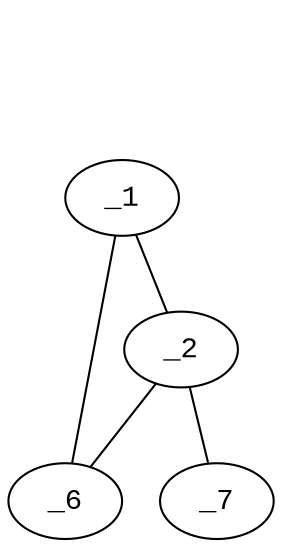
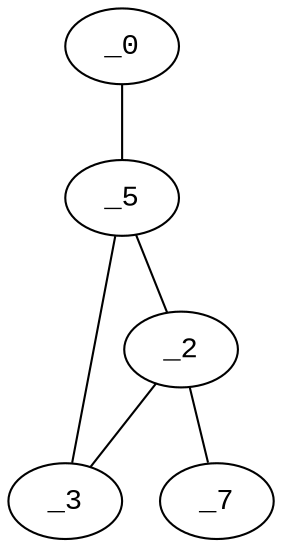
none -> (122, 46)
(122, 198) -> (122, 198)
(65, 501) -> (65, 501)
